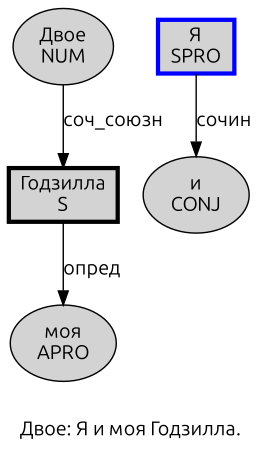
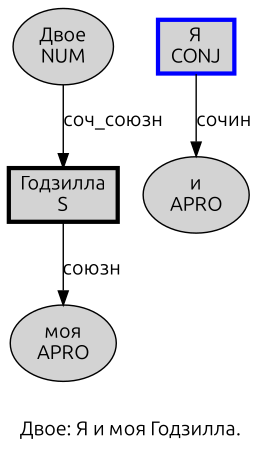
(196, 47) -> (196, 47)
(196, 195) -> (196, 195)
(92, 269) -> (92, 269)
